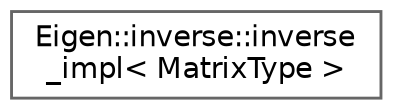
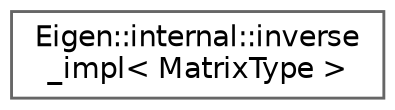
(196, 55) -> (198, 55)
